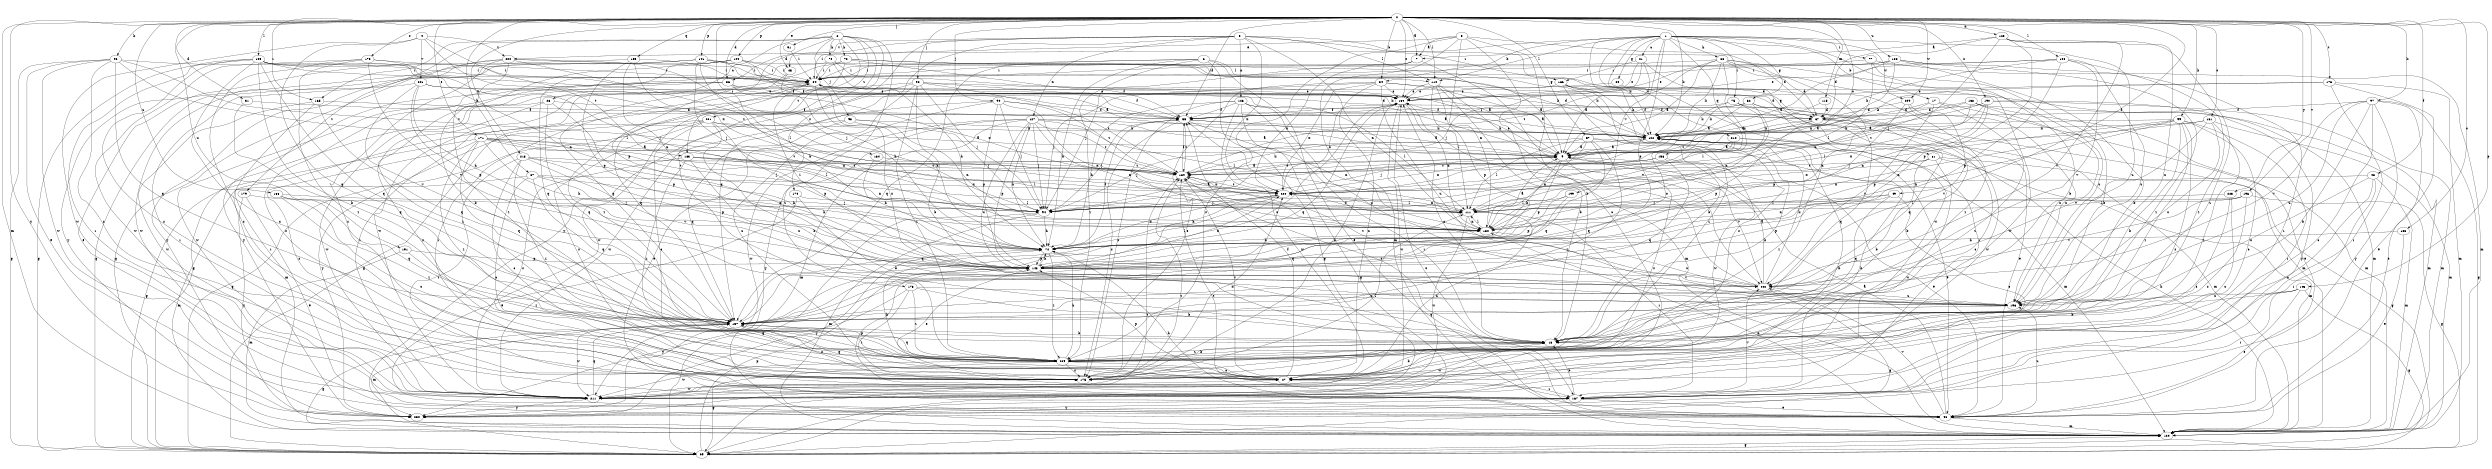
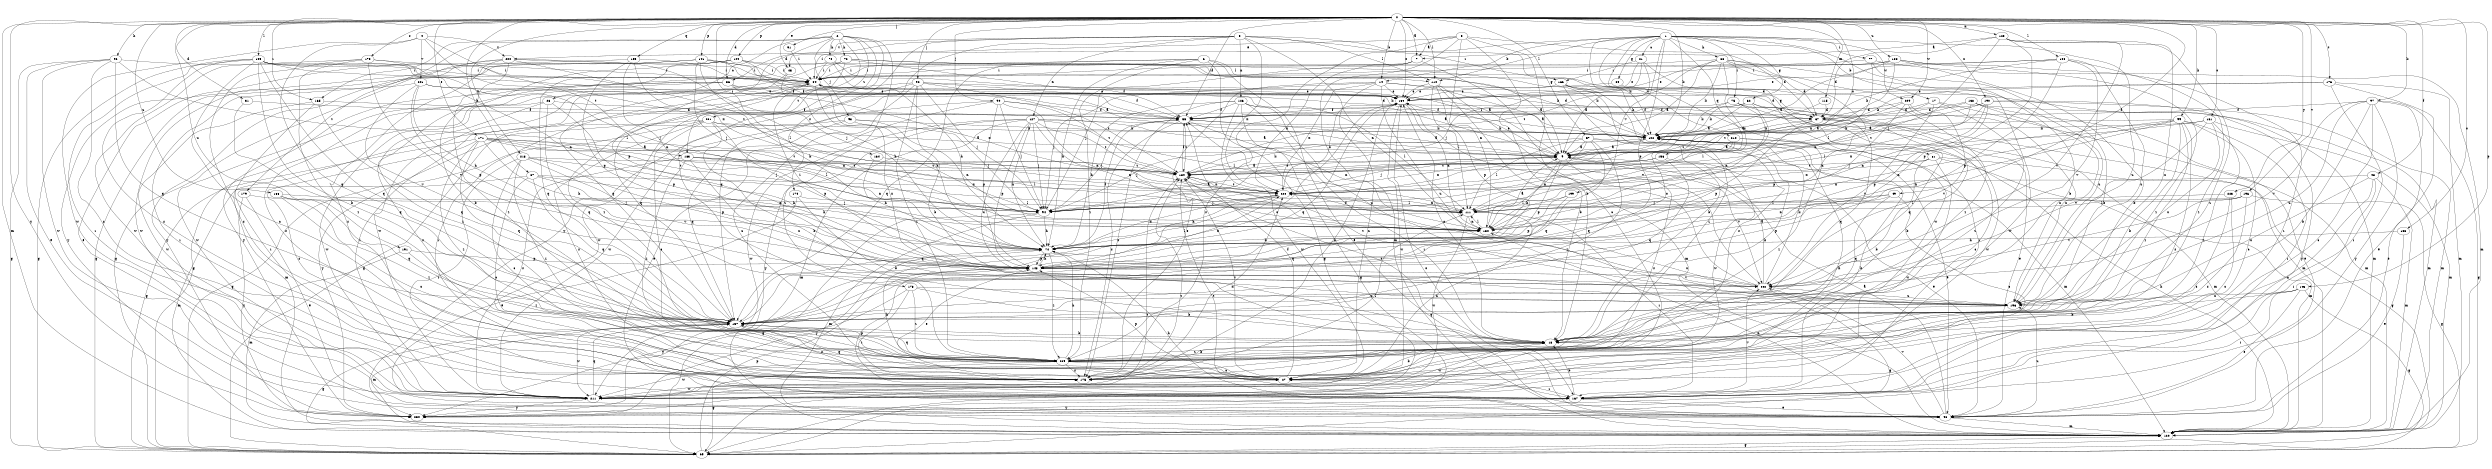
(1381, 82) -> (1381, 82)
(617, 133) -> (1552, 163)
